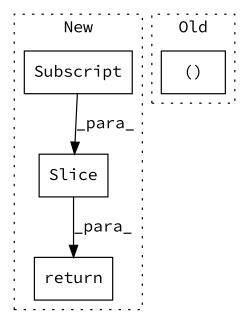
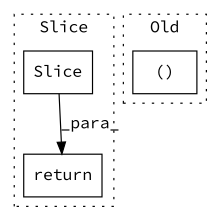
(78, 28) -> (64, 28)
(78, 72) -> none
